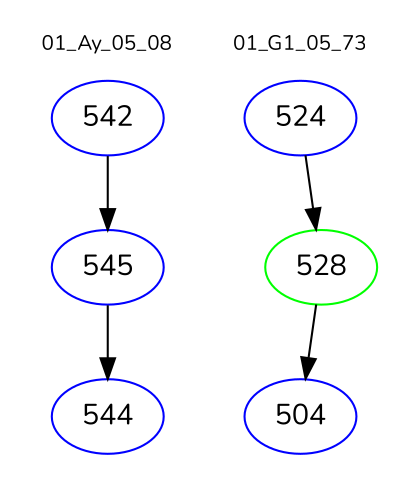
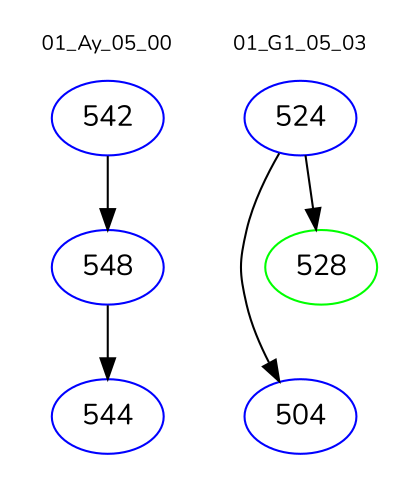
(108, 45) -> (108, 45)
(300, 45) -> (300, 45)
(108, 267) -> (108, 267)
(312, 331) -> (242, 257)
